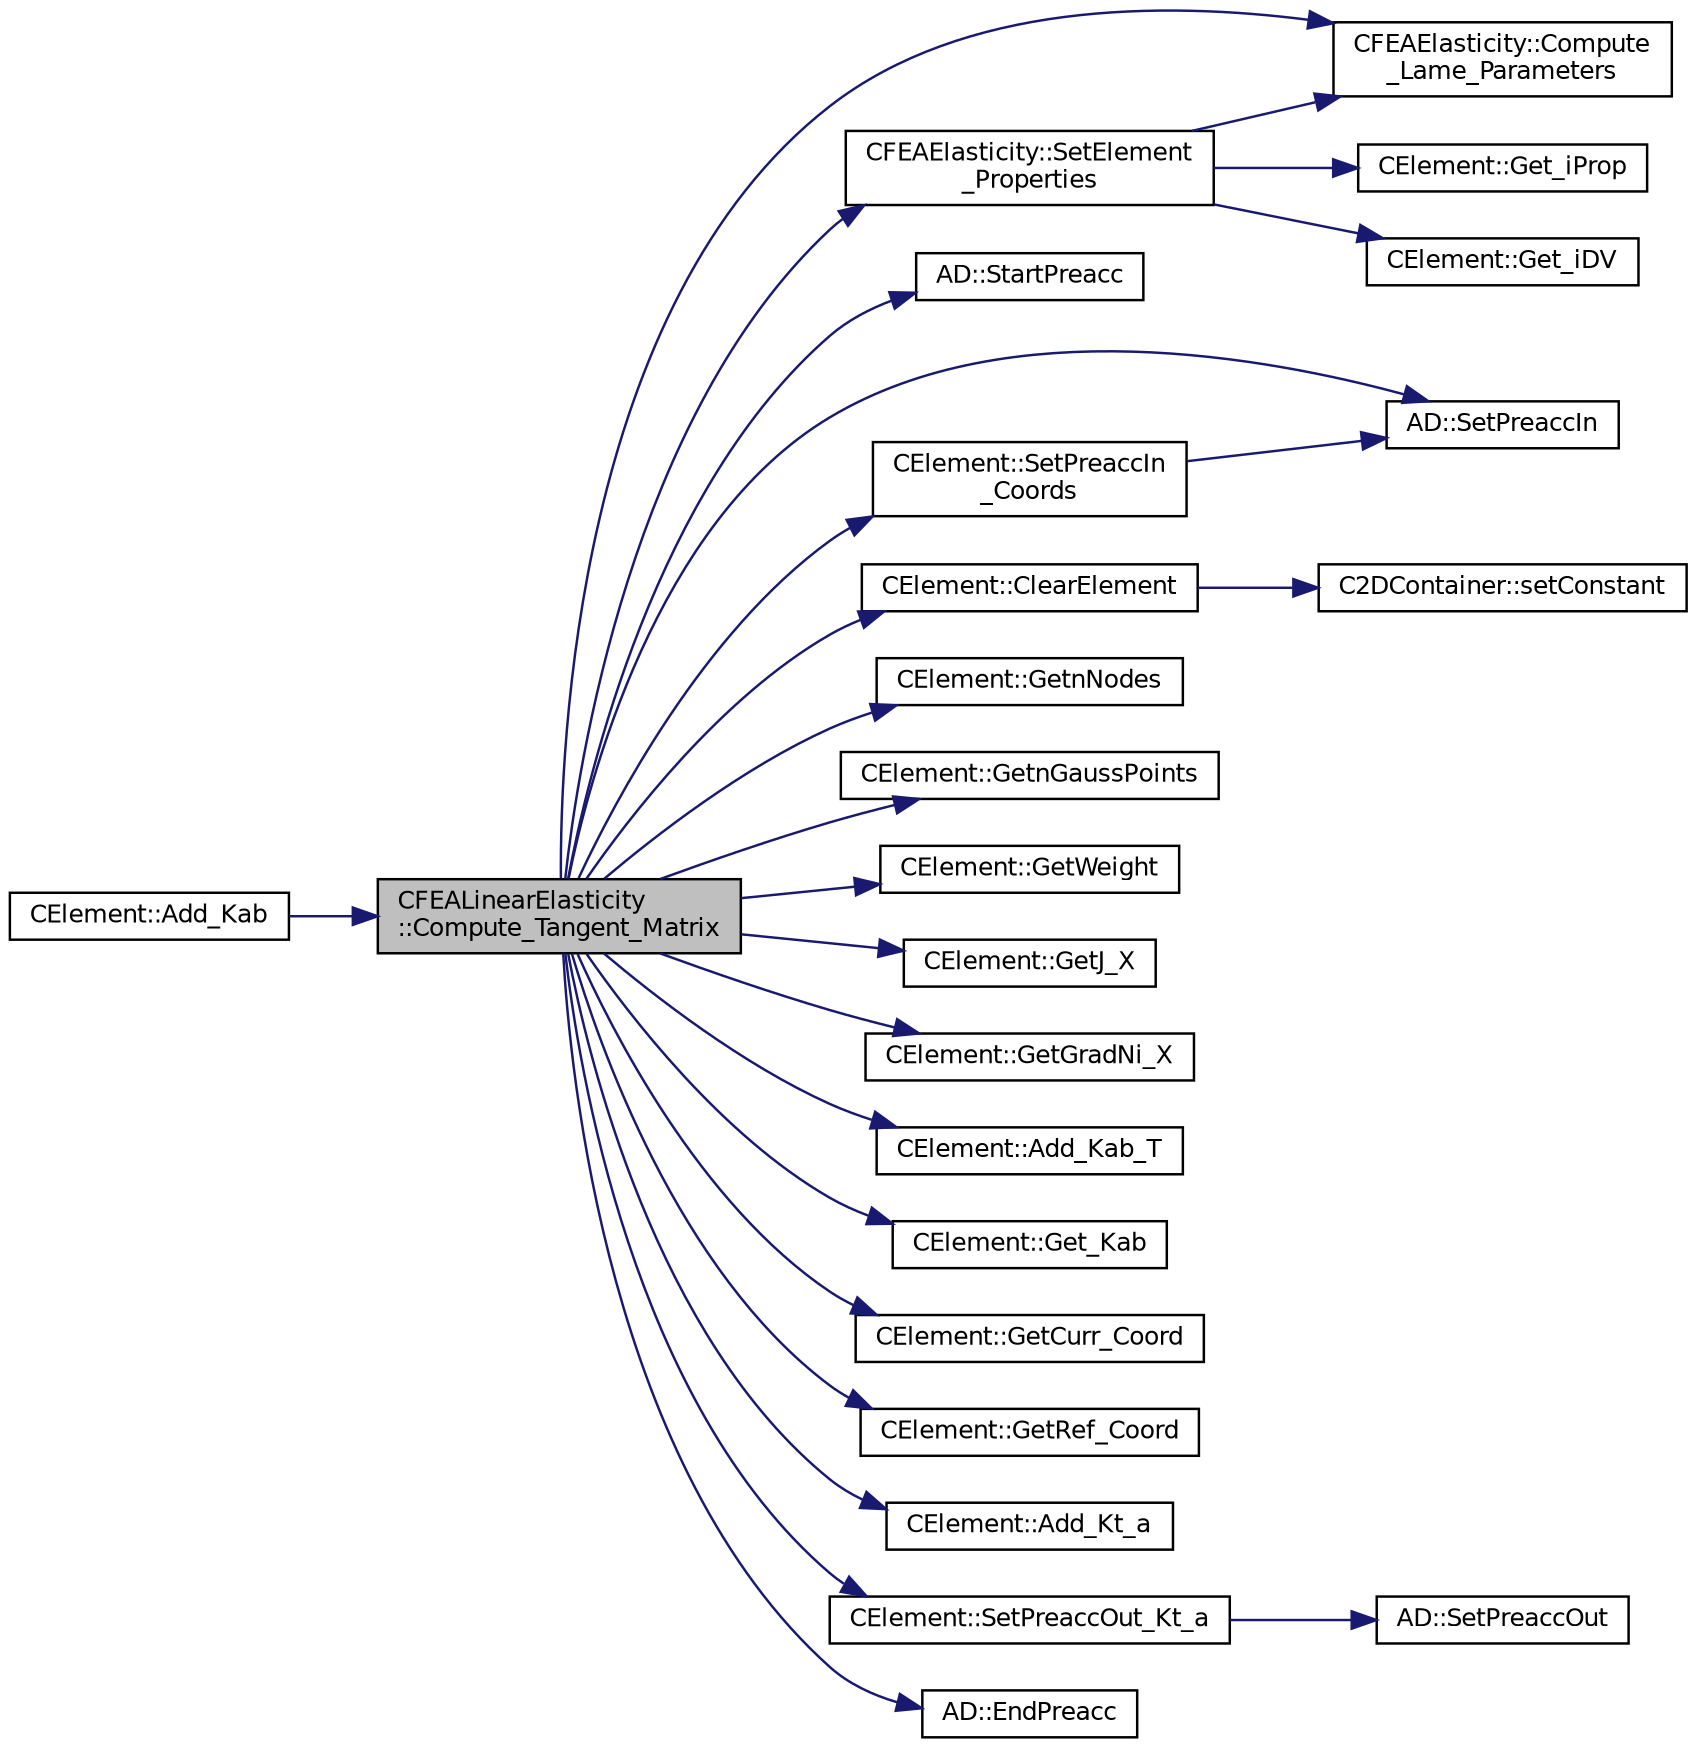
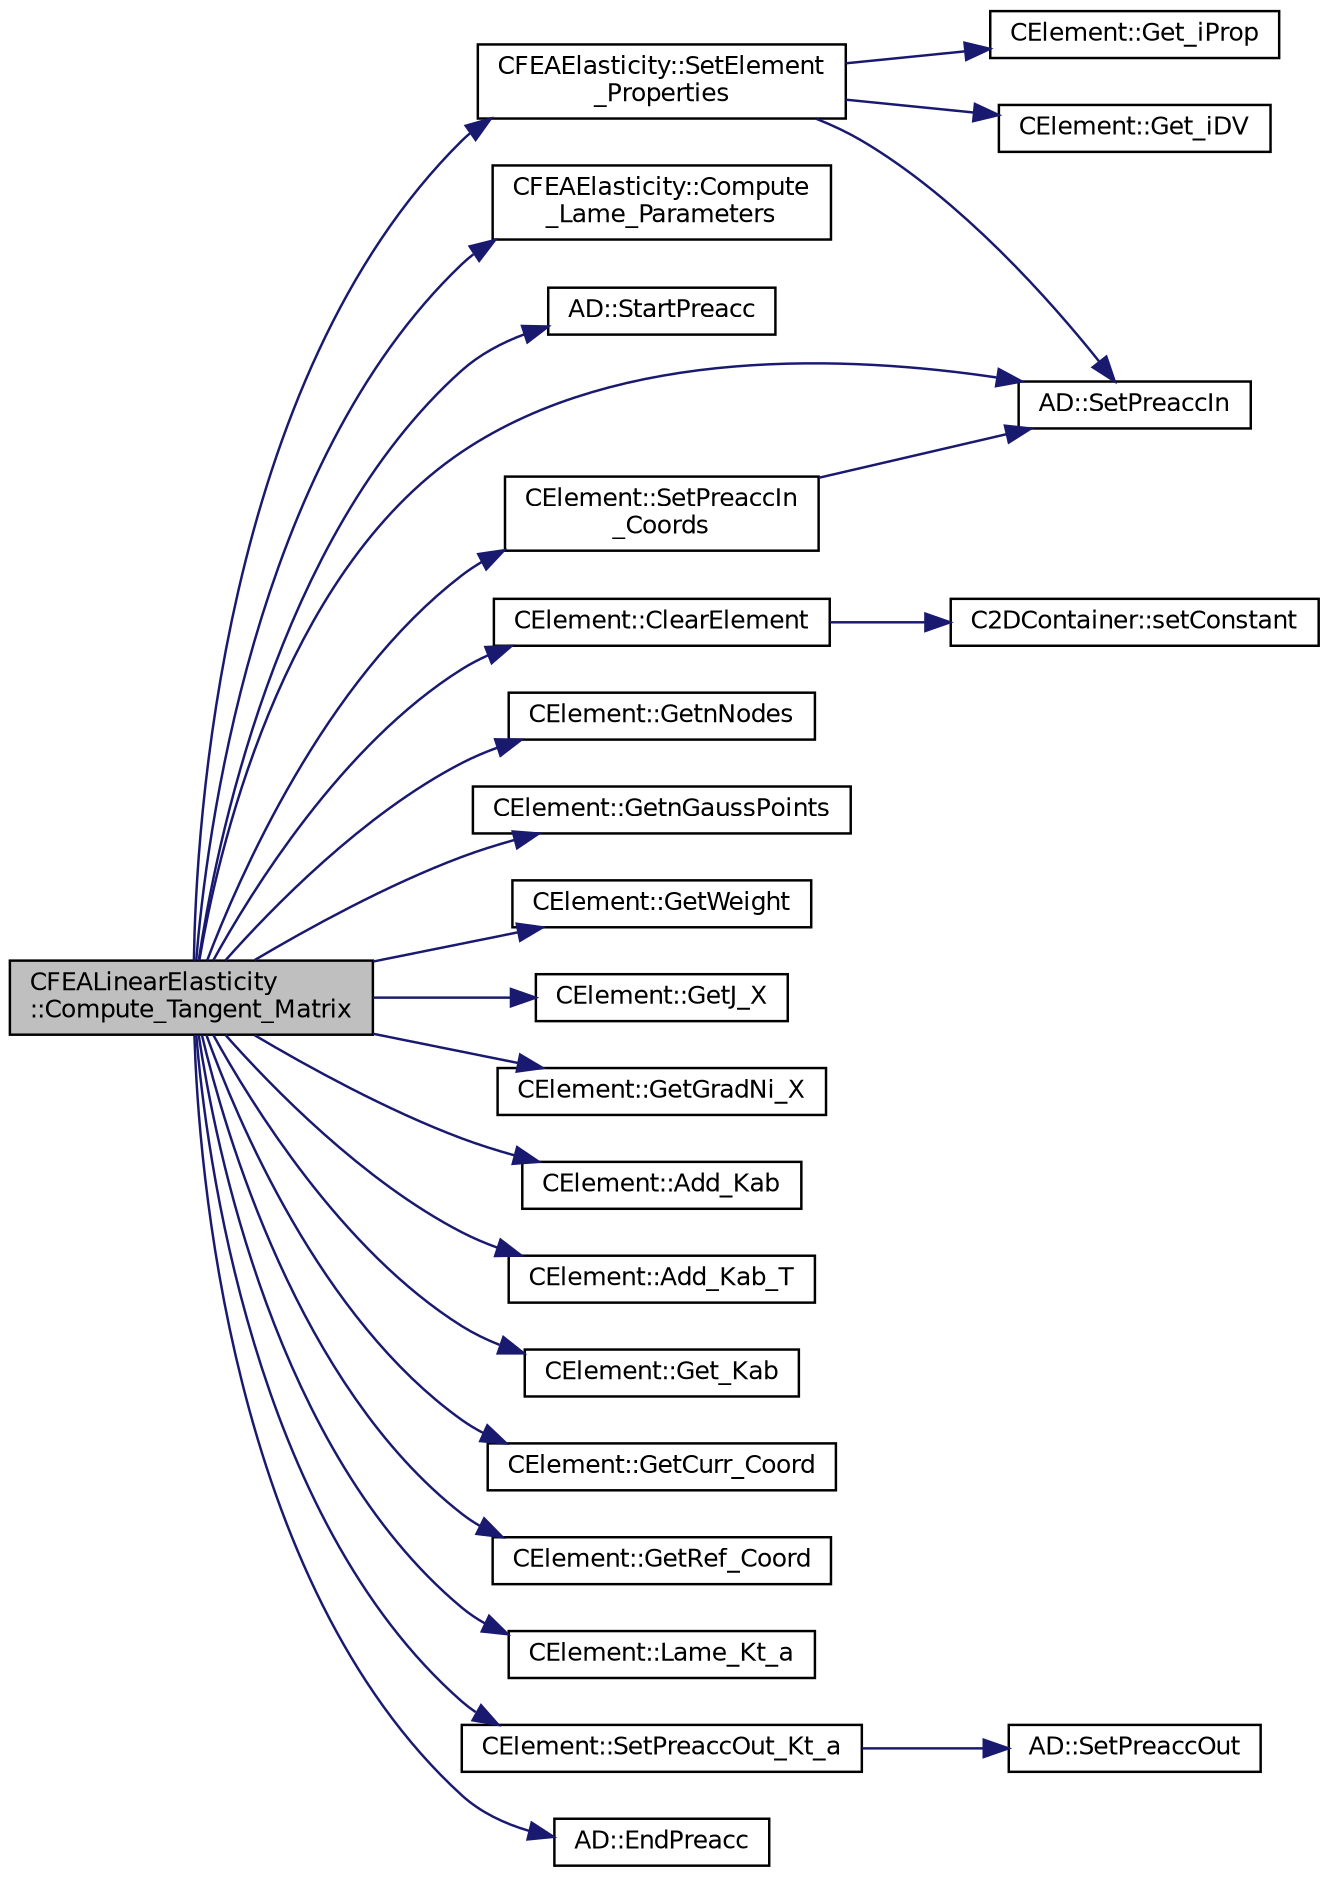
(1254, 117) -> (971, 224)
(321, 916) -> (381, 1103)
(1030, 1526) -> (662, 1655)
